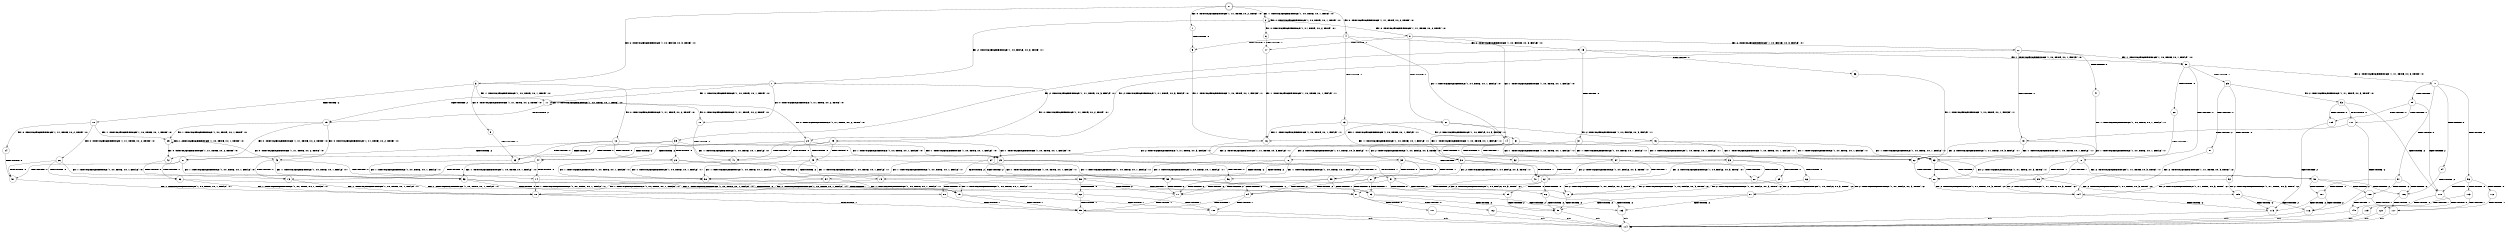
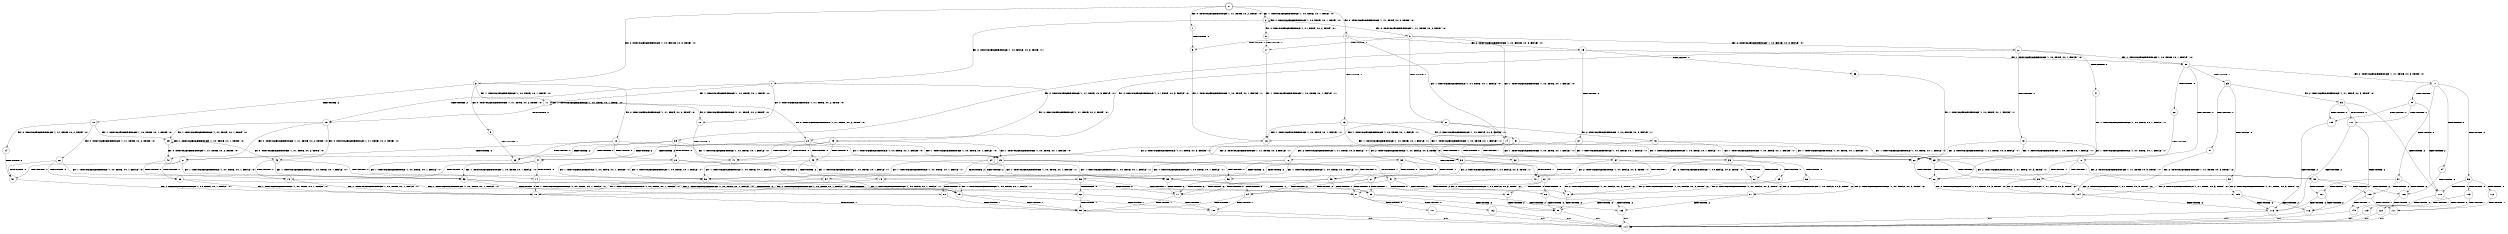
(2188, 131) -> (2315, 174)
